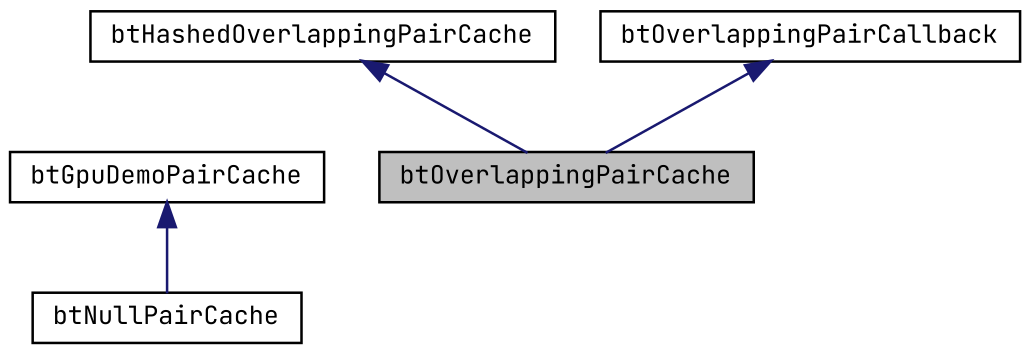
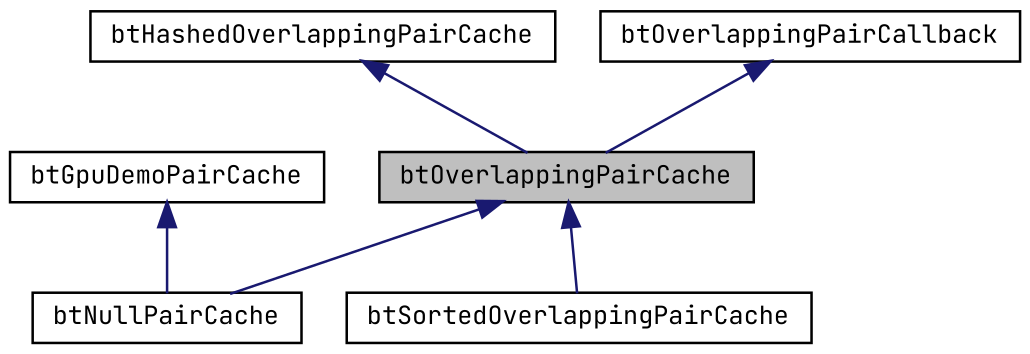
none -> (355, 252)
none -> (579, 318)
